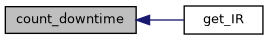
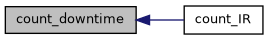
(224, 20) -> (224, 20)
